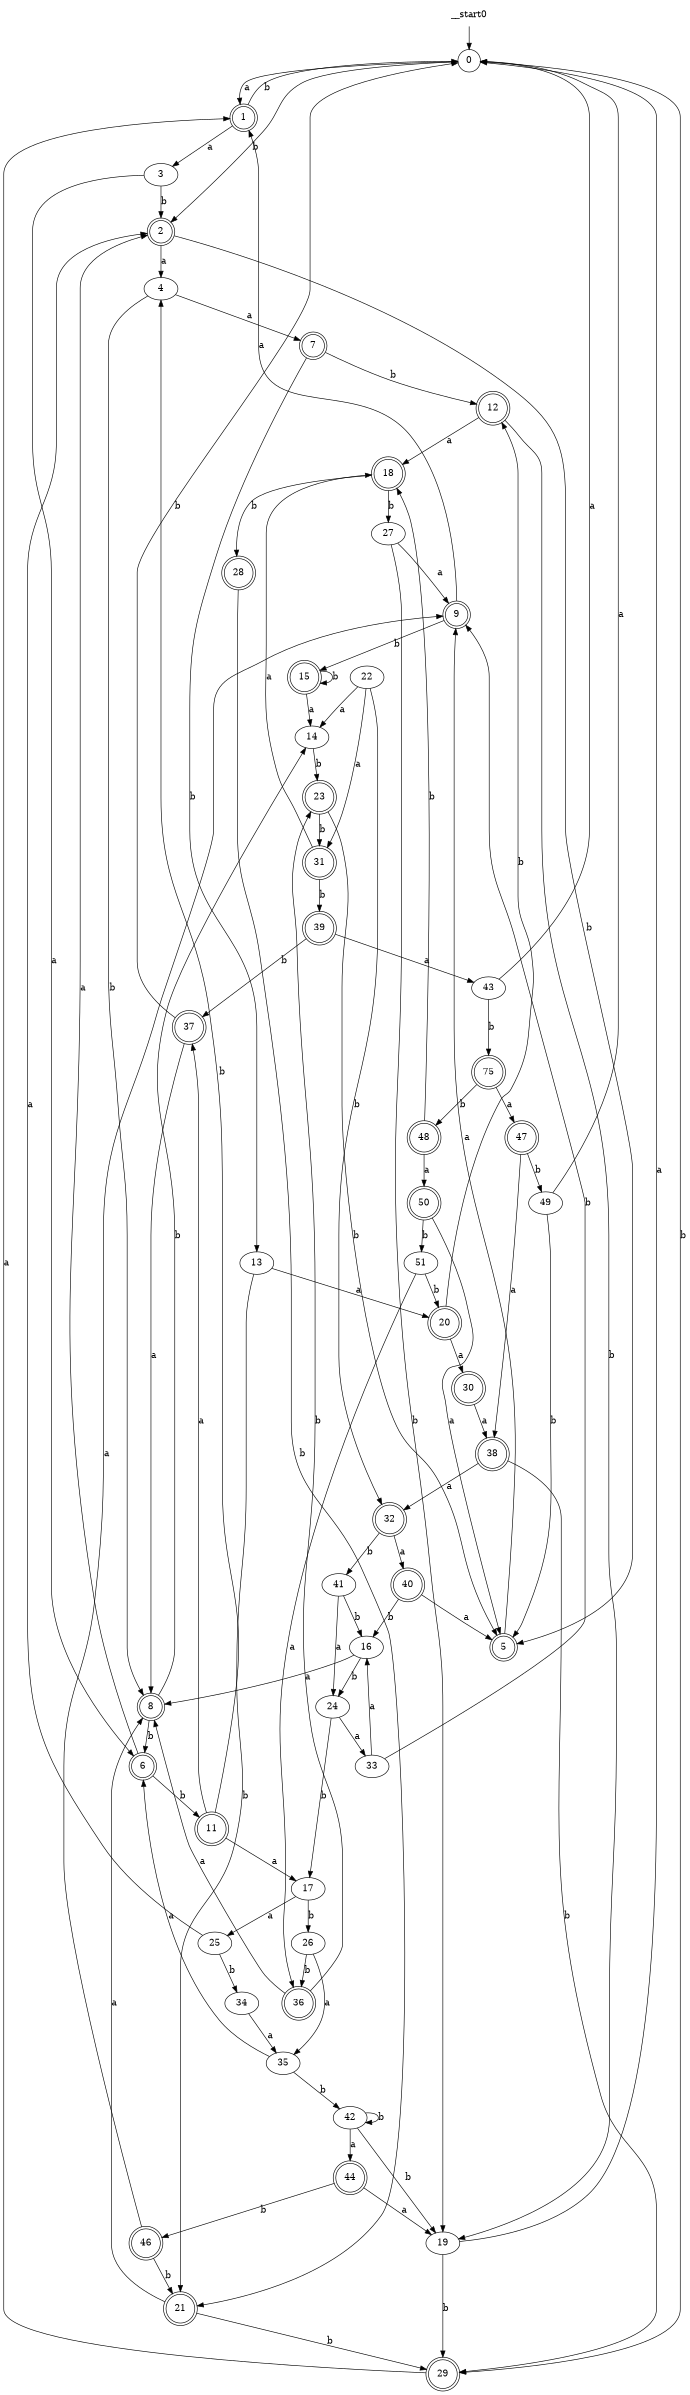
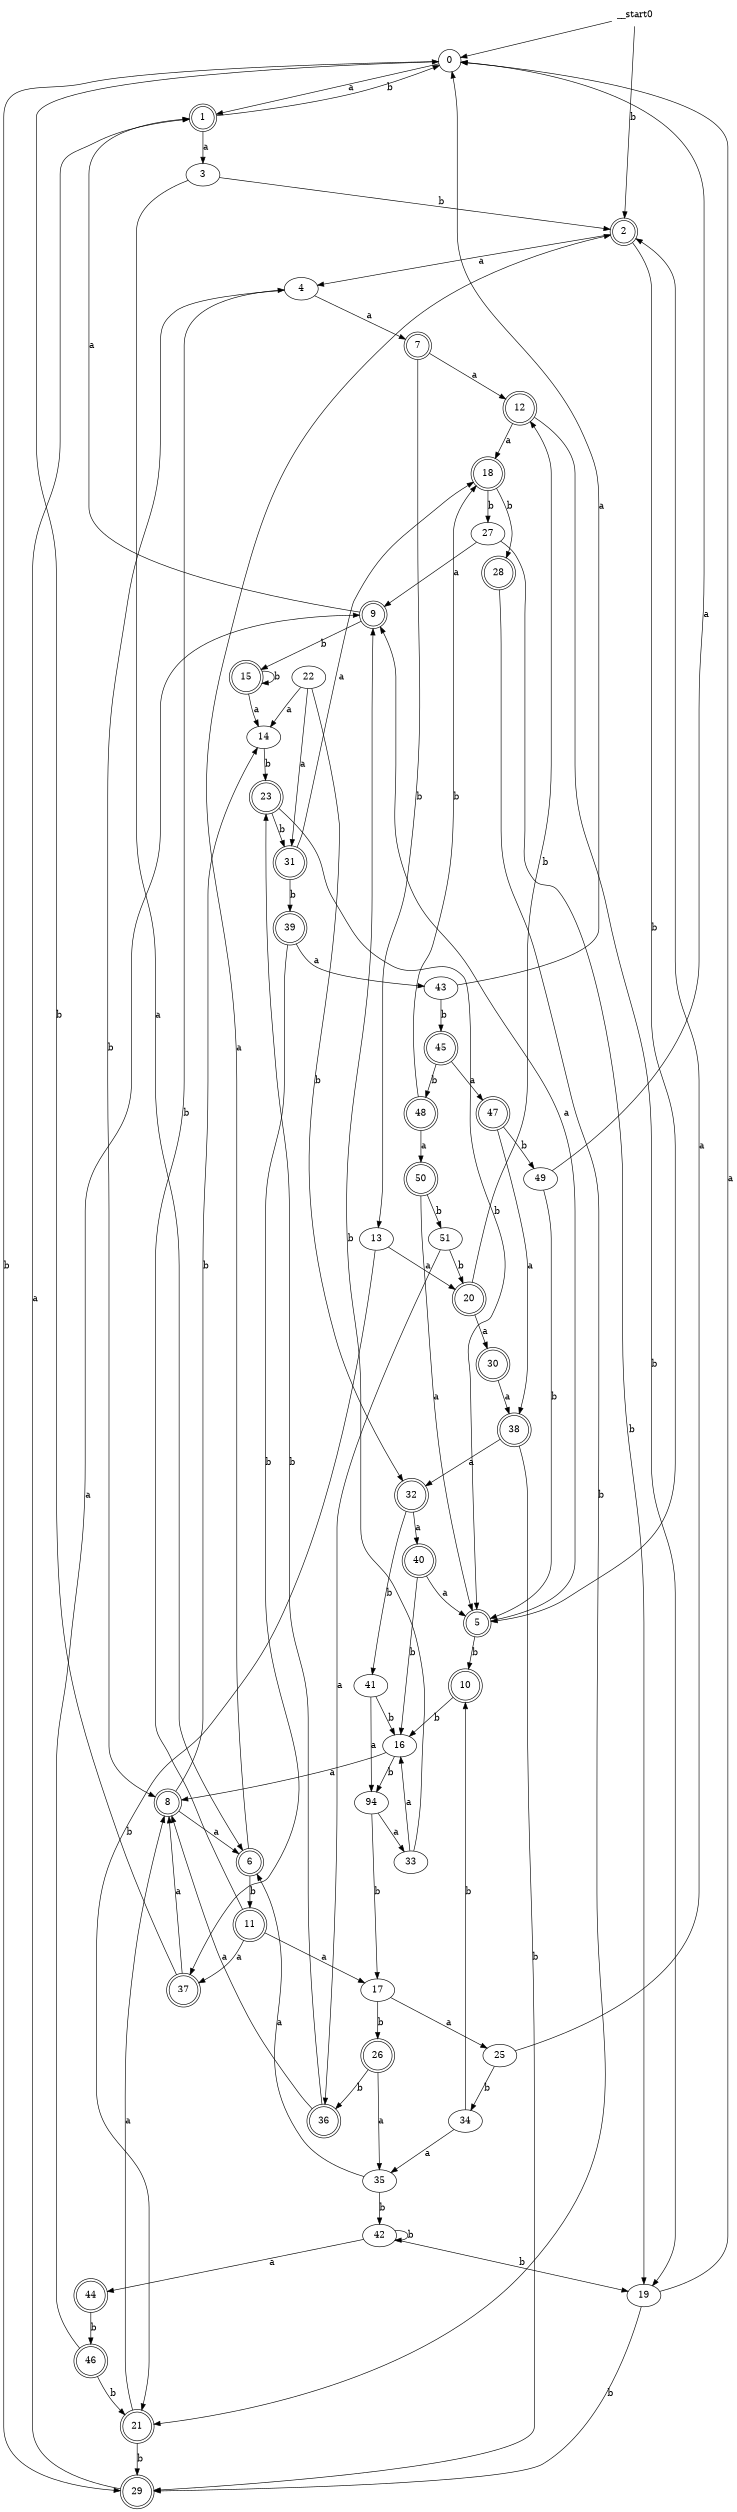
(291, 91) -> (630, 119)
(393, 376) -> (474, 376)
(489, 1072) -> (441, 1048)
none -> (465, 1686)
(333, 1707) -> (371, 1803)
(151, 1737) -> (216, 1832)
(308, 1943) -> (378, 2056)
(395, 2209) -> none
